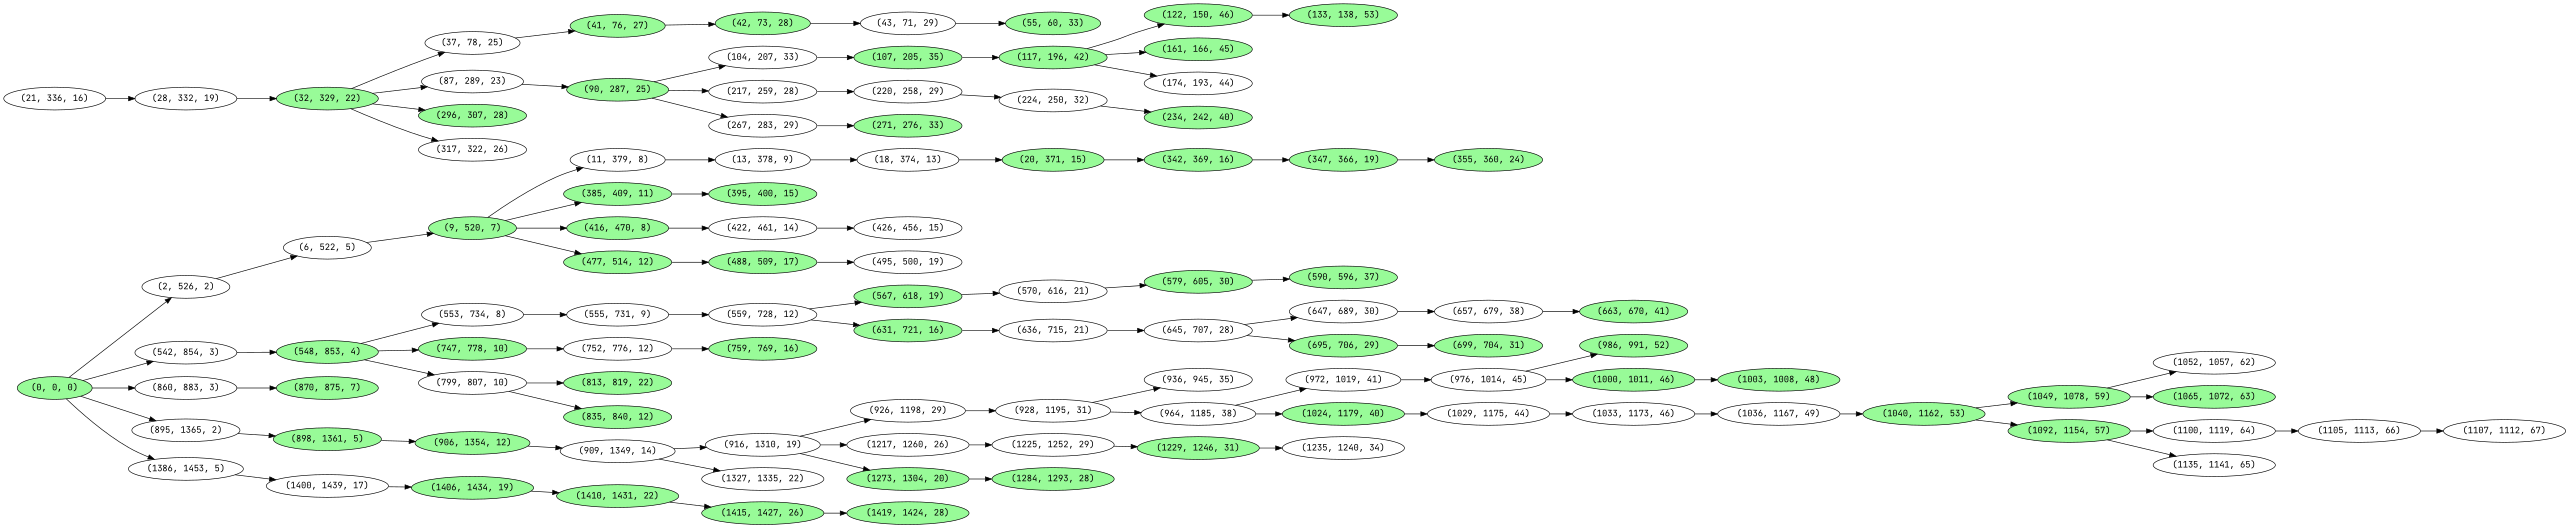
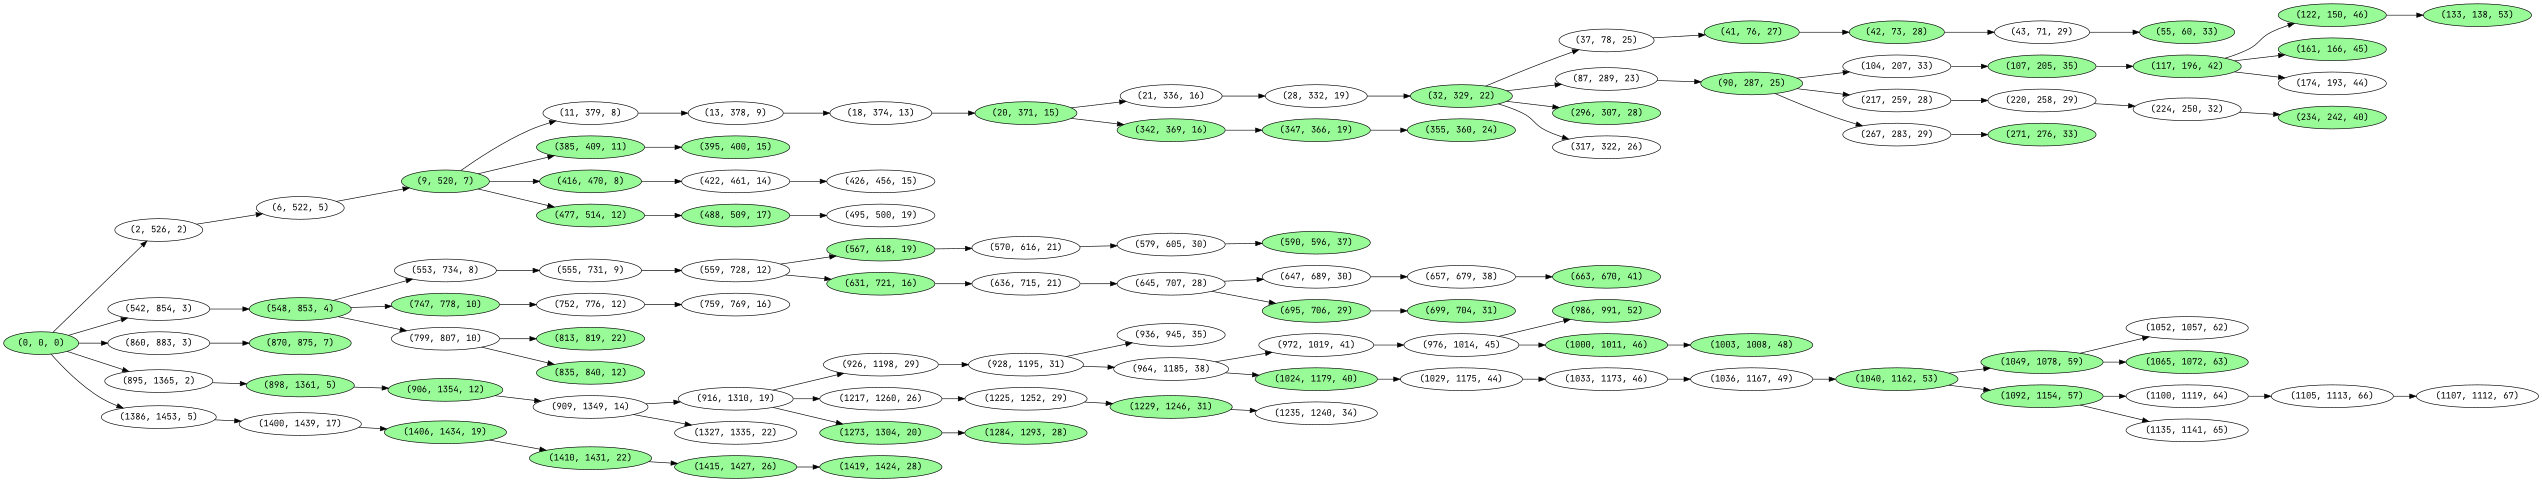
none -> (1095, 105)
(1198, 282) -> (1171, 245)
(763, 349) -> (736, 305)
